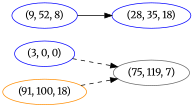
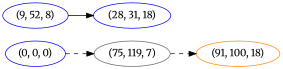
(151, 16) -> (132, 16)
(45, 54) -> (35, 54)
(96, 83) -> (180, 54)
